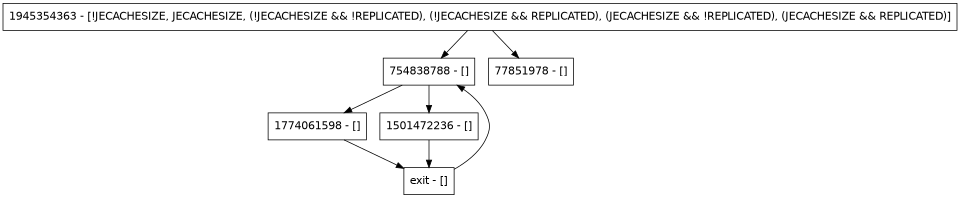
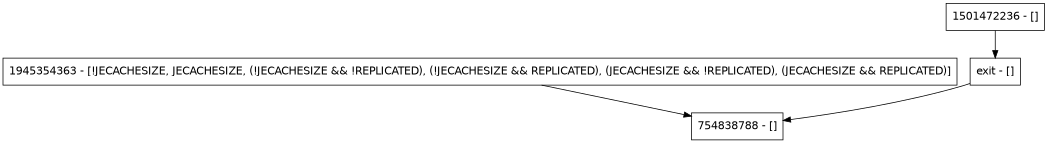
(531, 72) -> none
(429, 95) -> none
(317, 126) -> none
